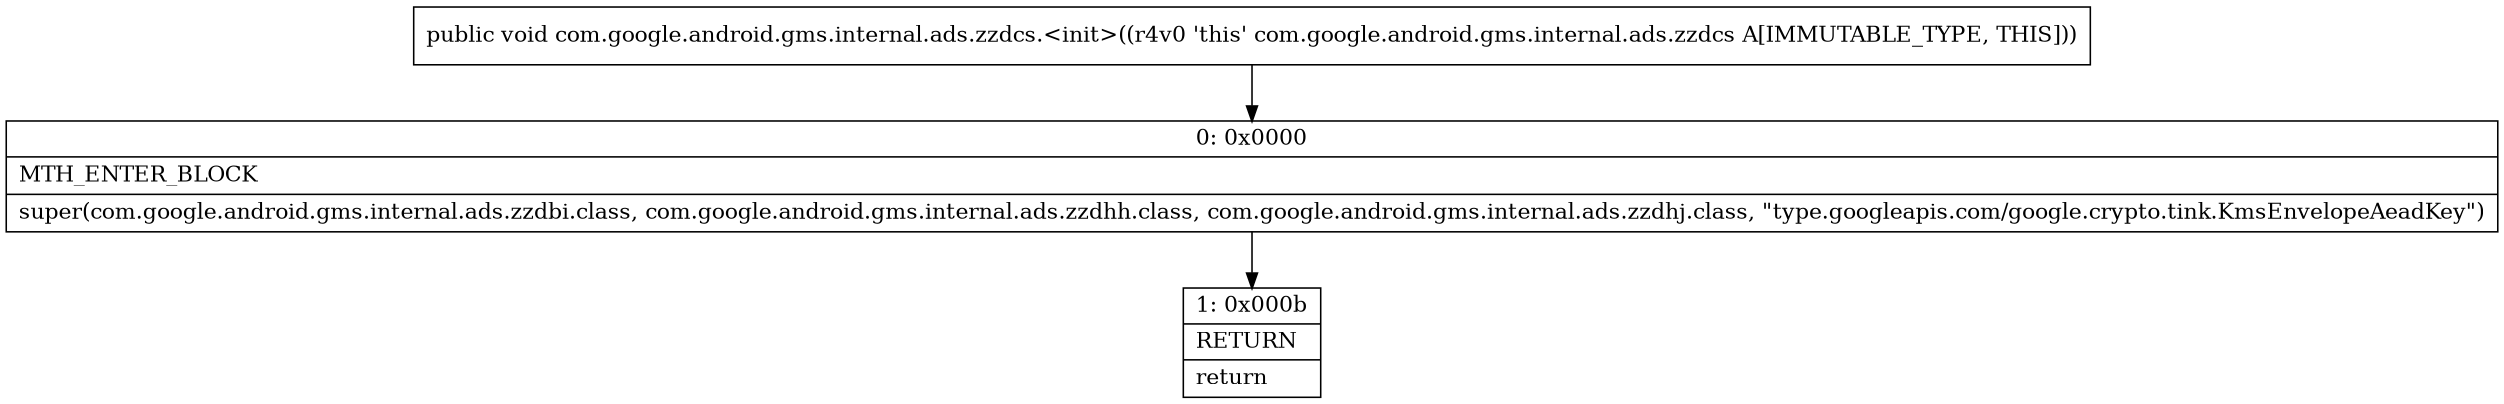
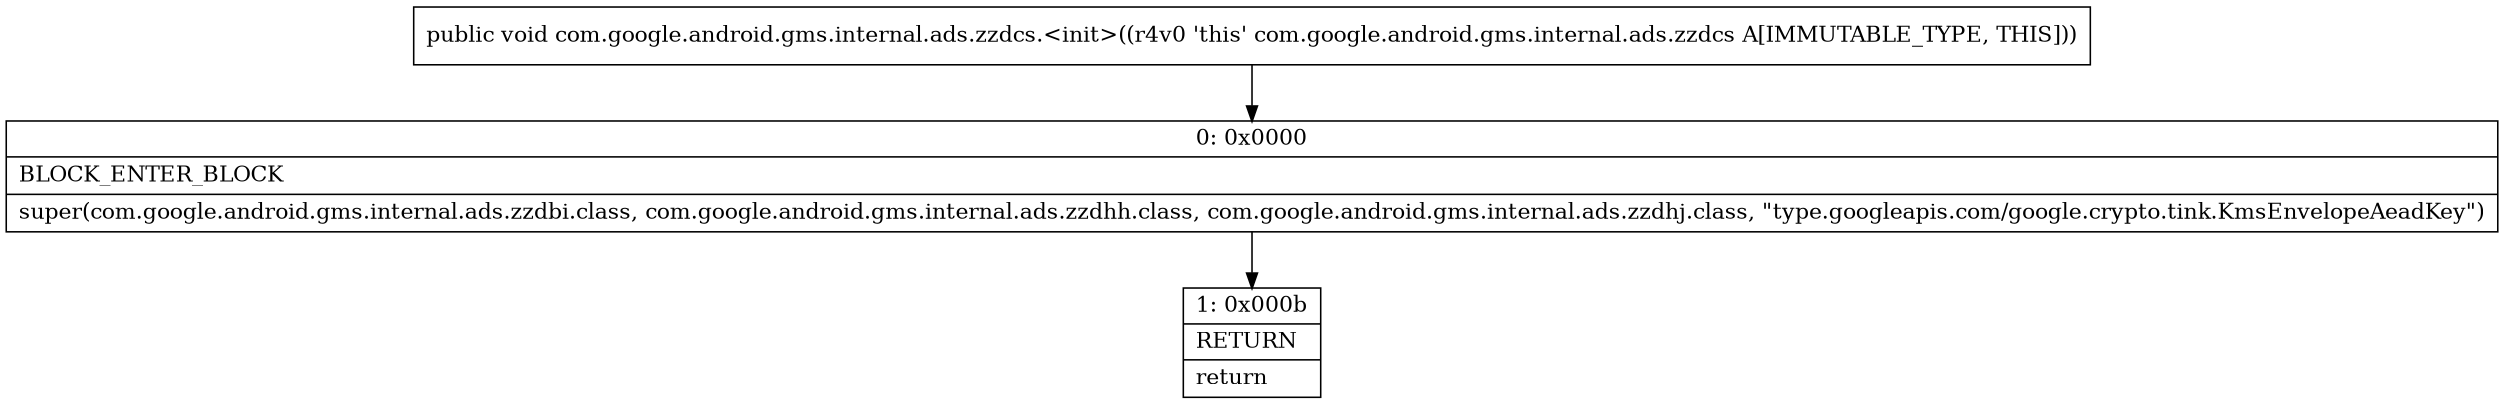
(139, 175) -> (151, 175)
